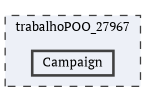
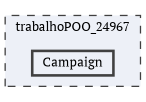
(73, 28) -> (73, 28)
